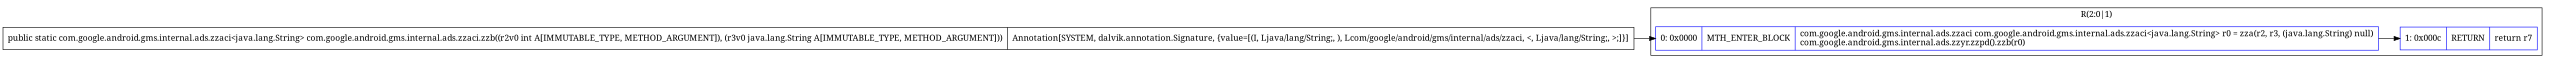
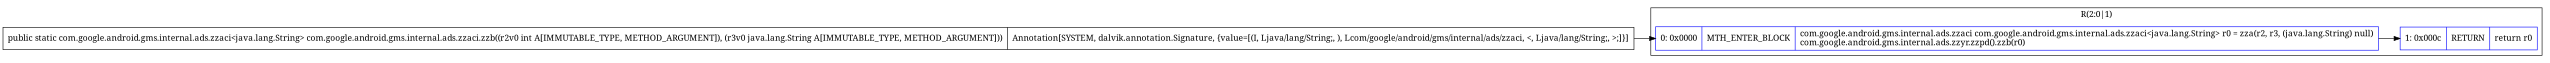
(2514, 38) -> (2514, 38)
